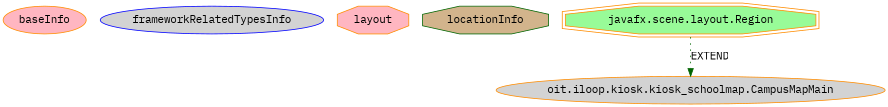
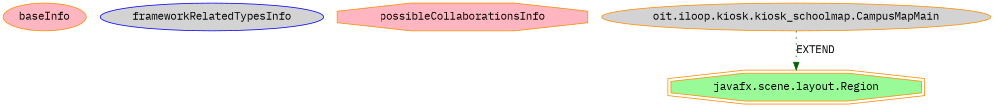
(373, 20) -> (462, 17)
(486, 20) -> none
(691, 53) -> (796, 46)
